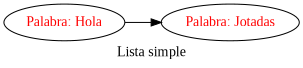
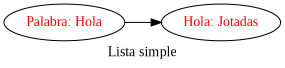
(230, 22) -> (221, 22)
